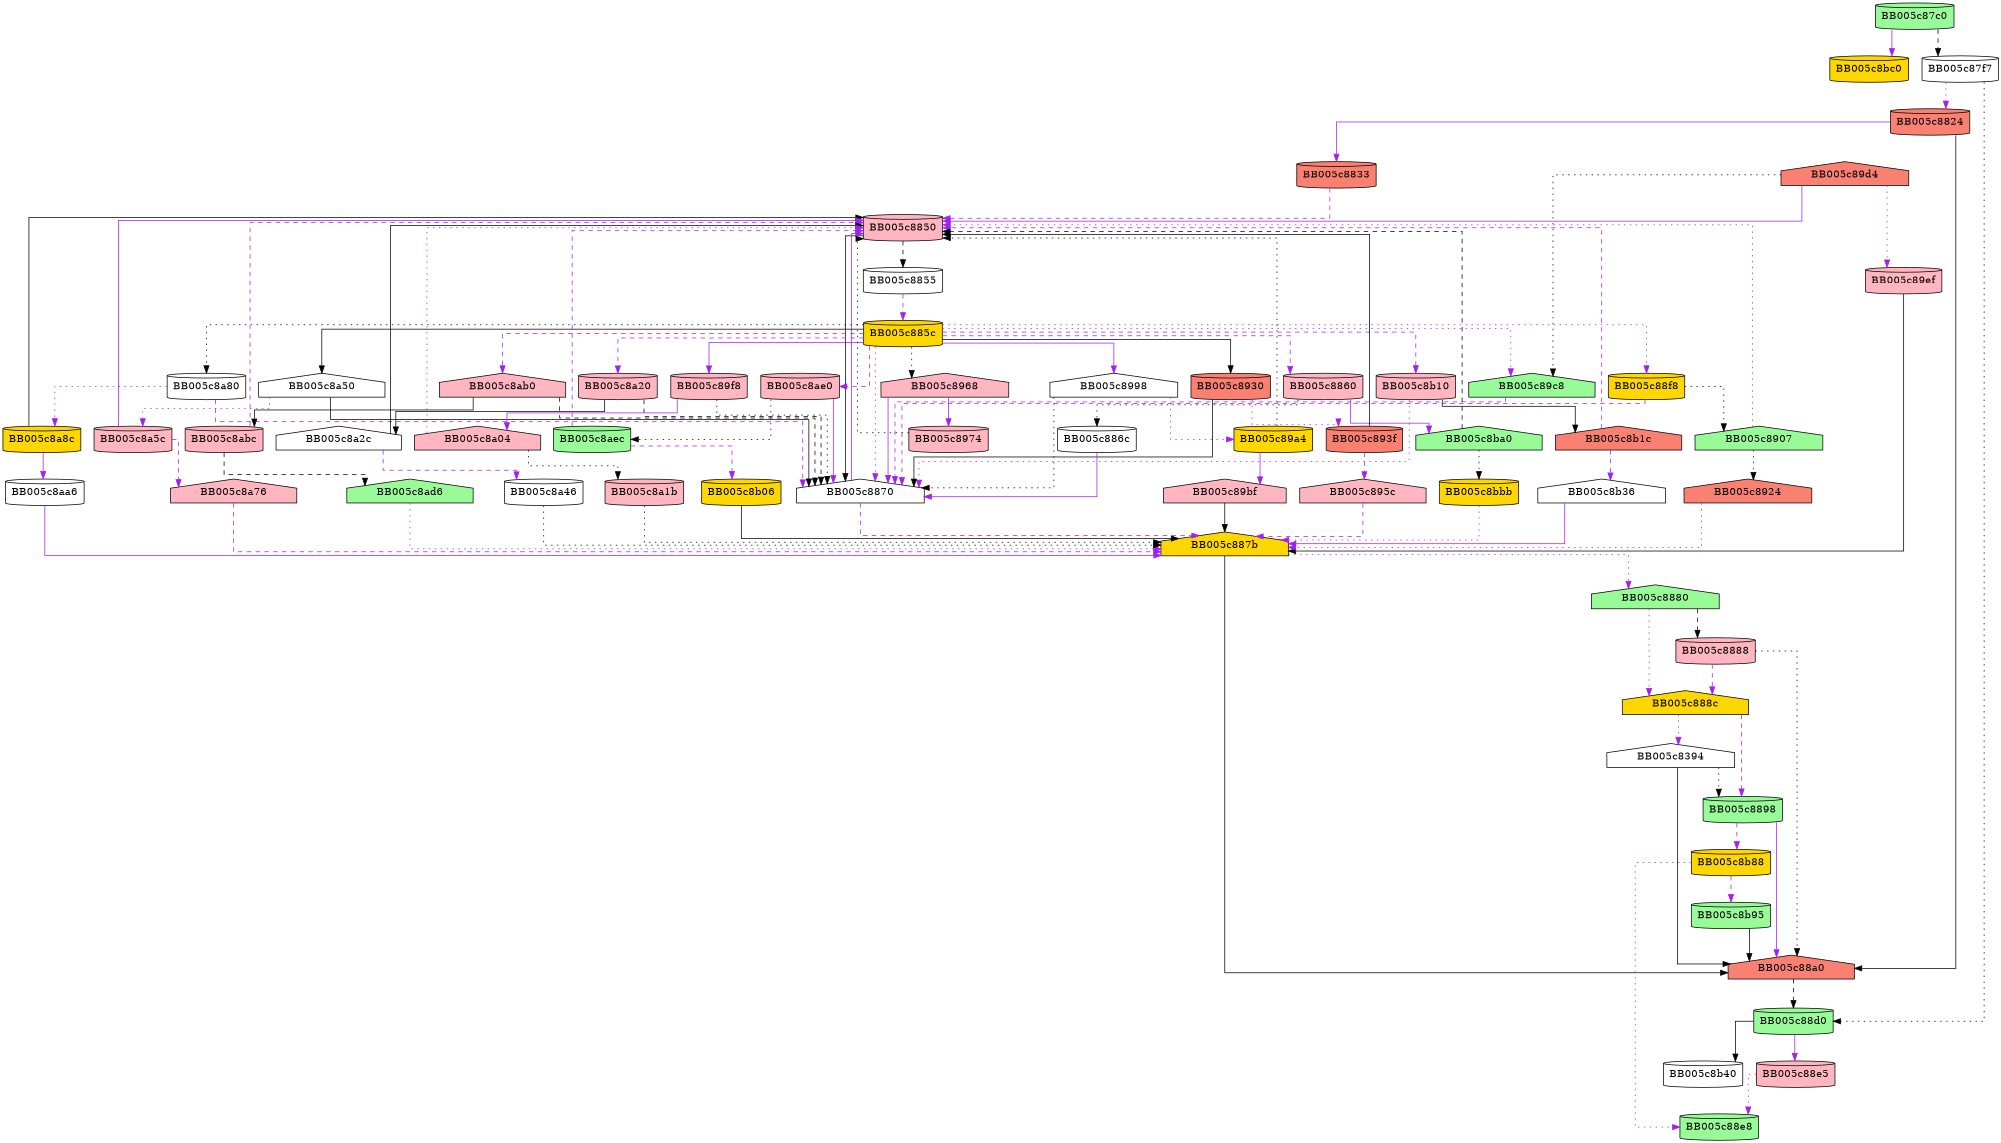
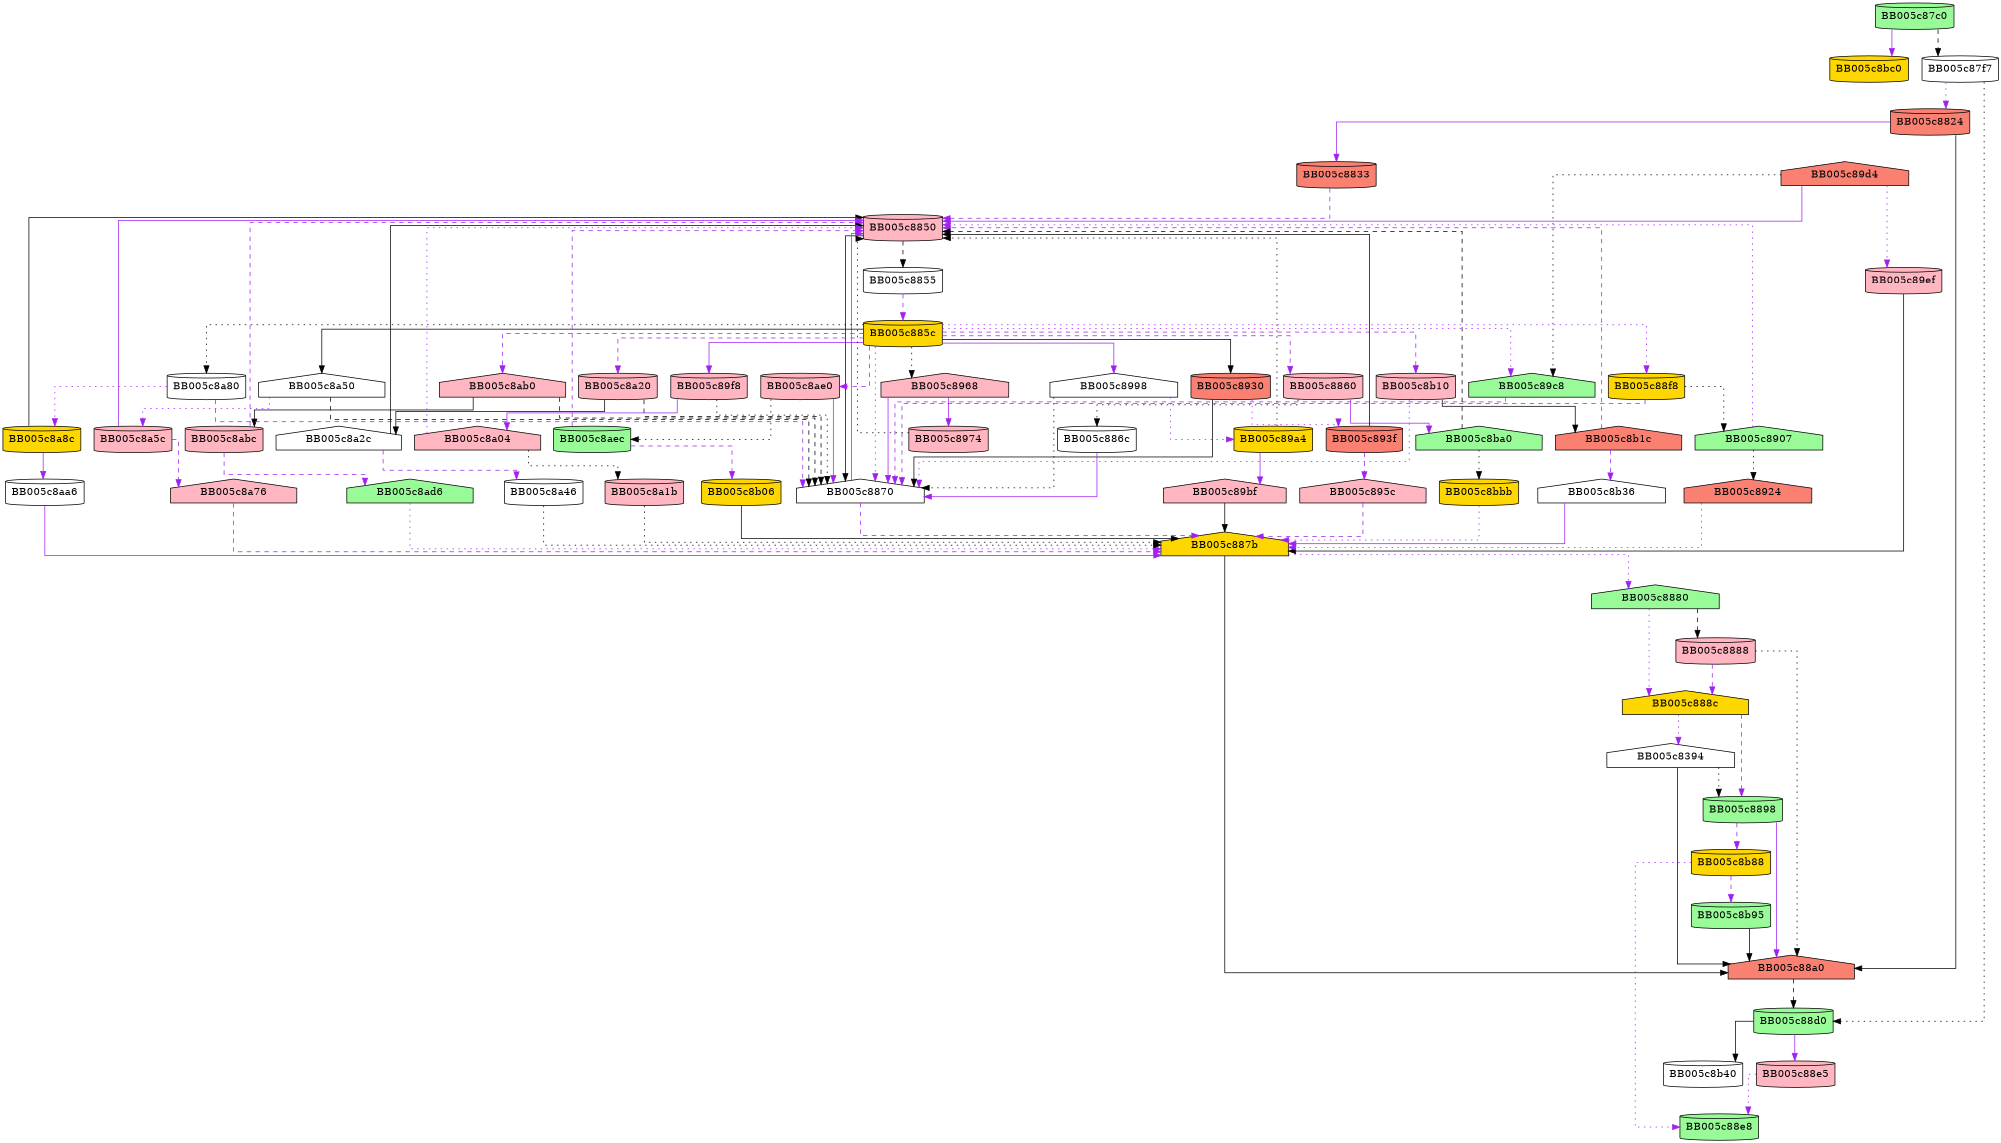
(588, 420) -> (588, 420)
(285, 475) -> (285, 475)
